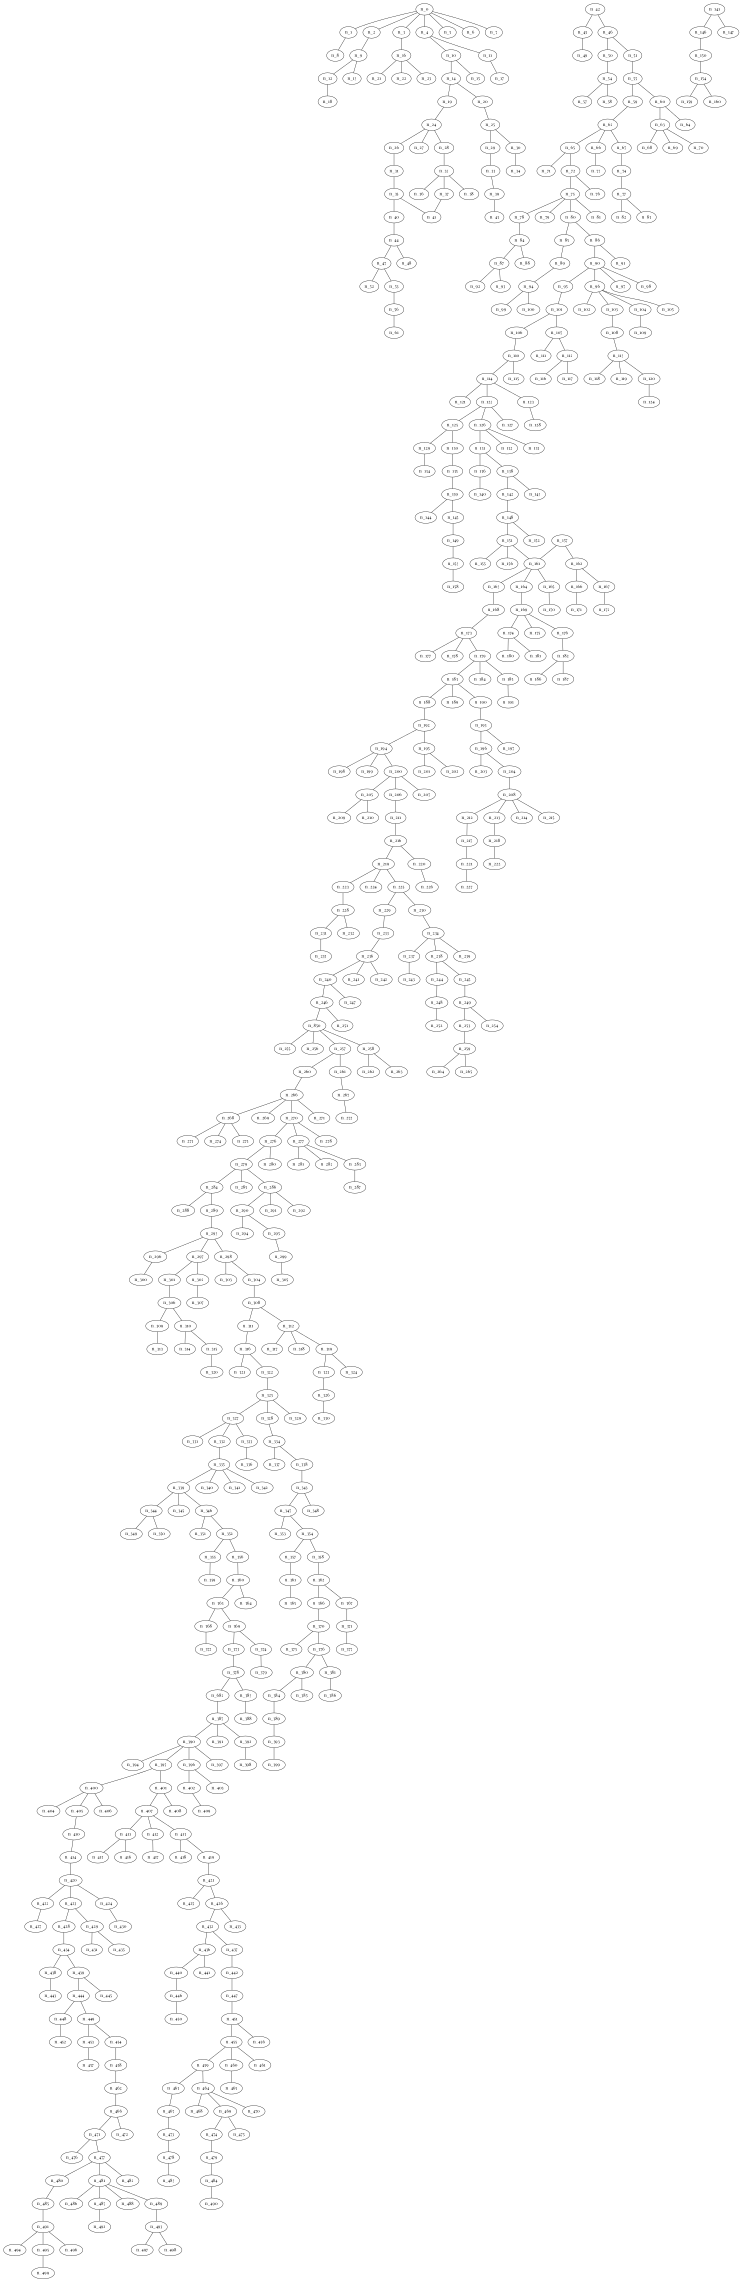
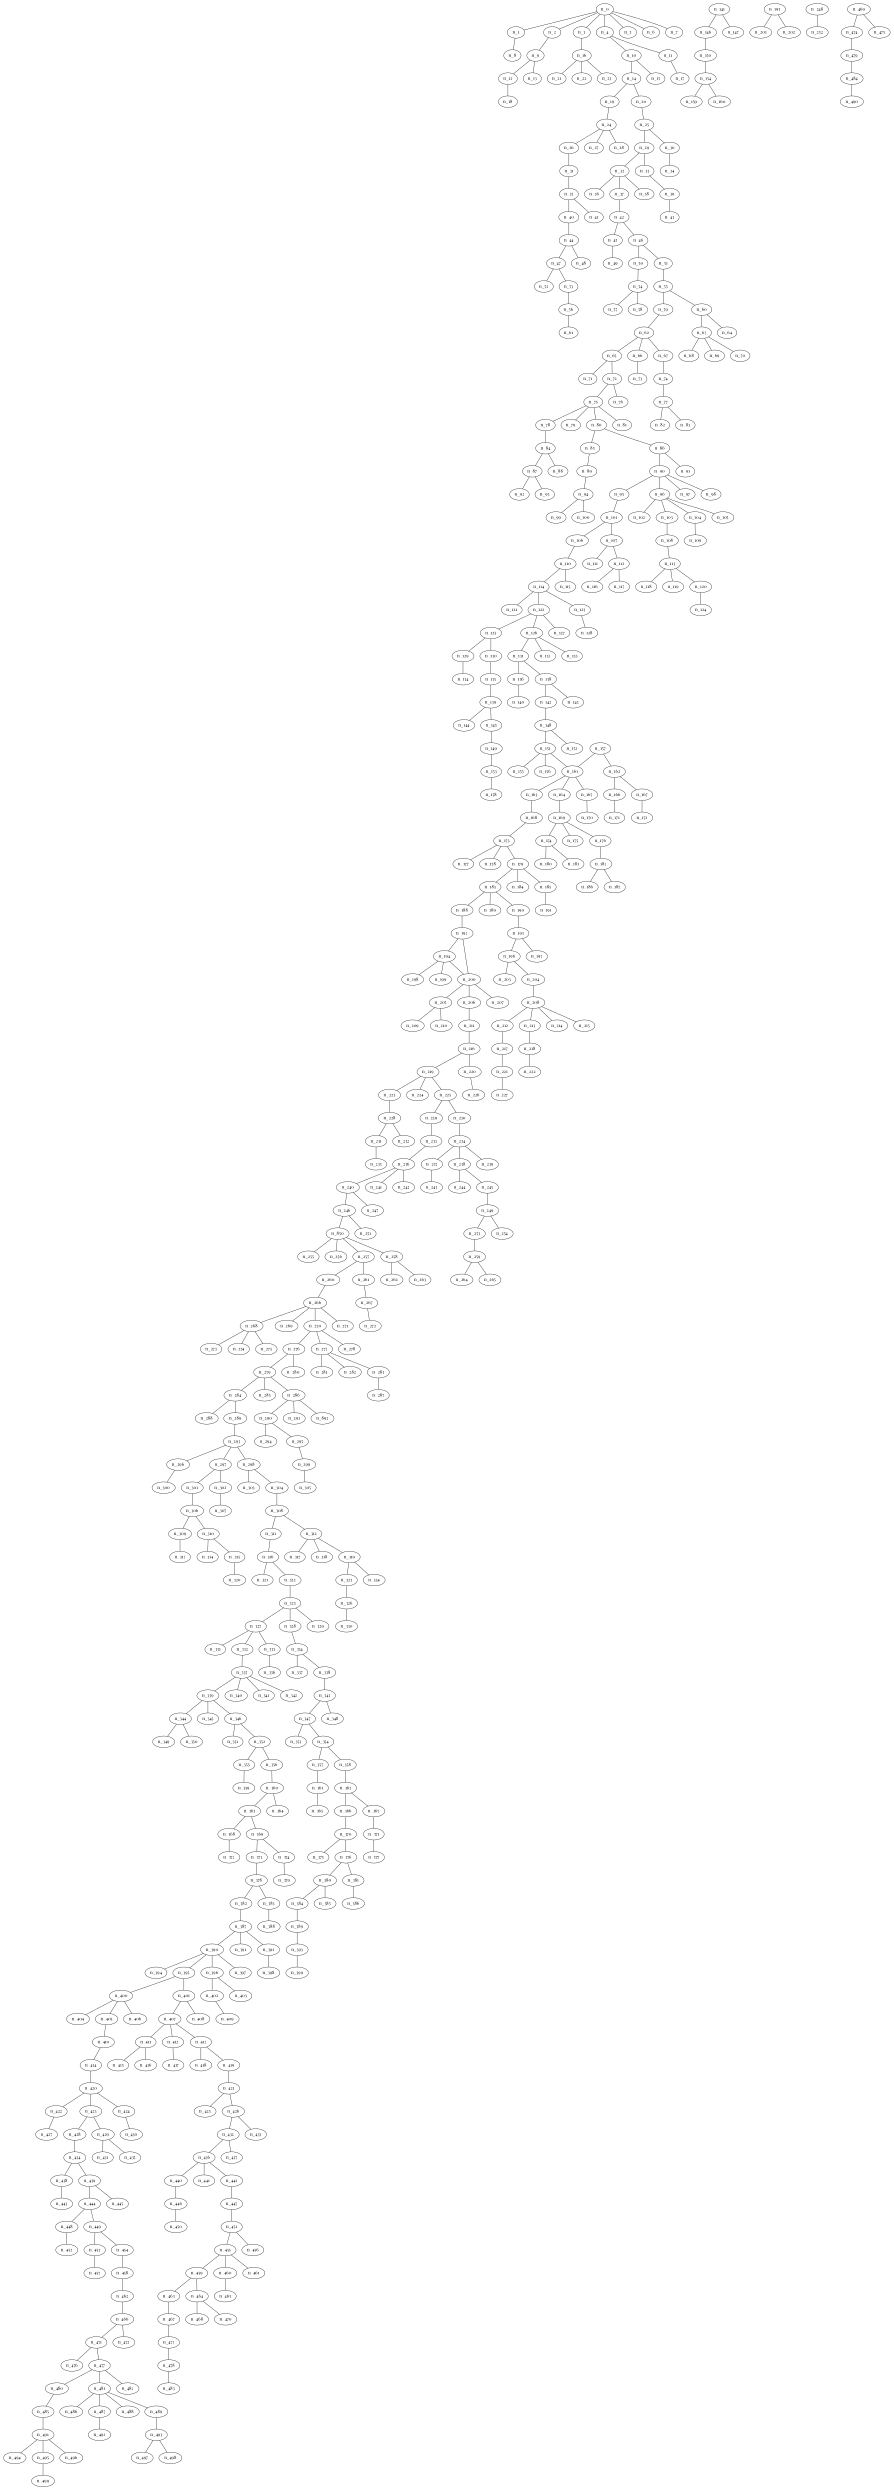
(444, 159) -> (632, 159)
(438, 206) -> (619, 206)
(424, 737) -> (466, 956)
(437, 991) -> none
(299, 1211) -> (322, 1418)
(218, 1696) -> (241, 1904)
(232, 1961) -> (218, 2169)
(214, 2100) -> none
